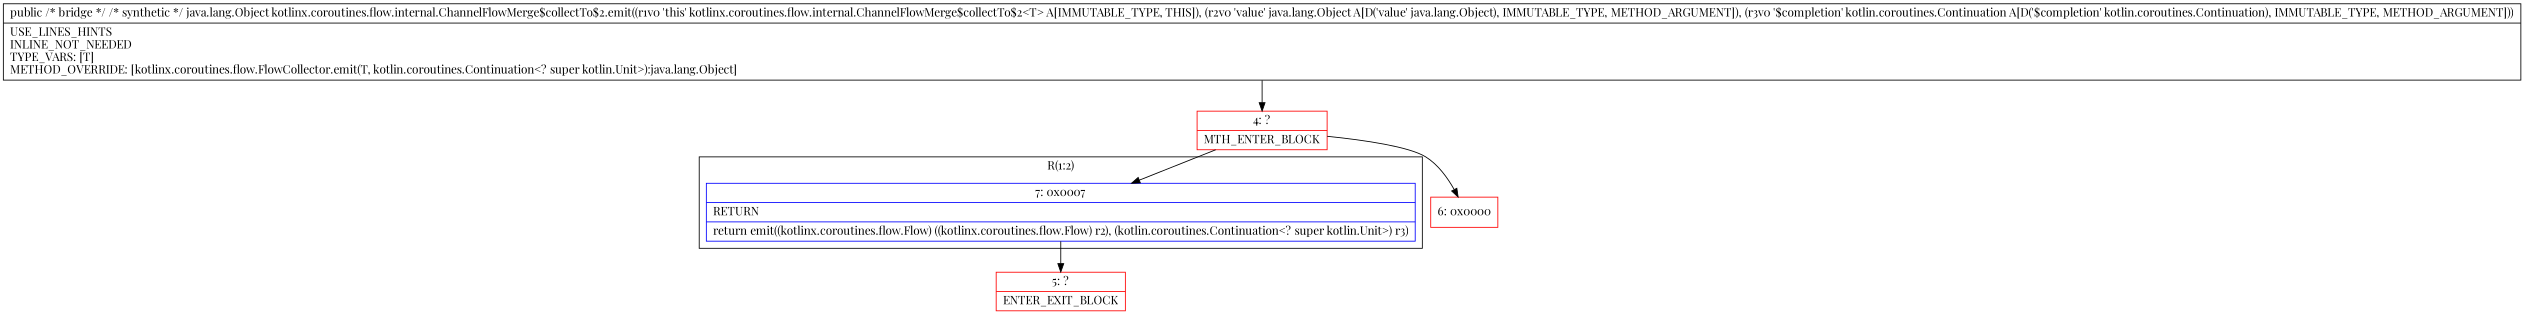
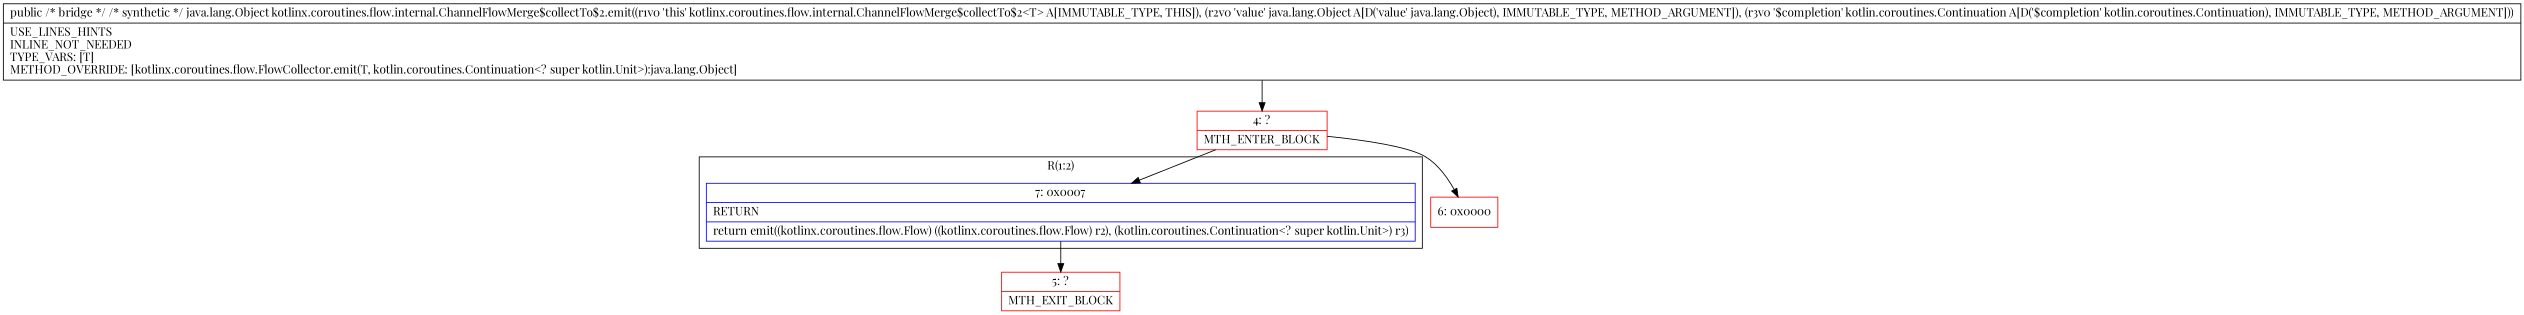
(1061, 301) -> (1061, 301)
